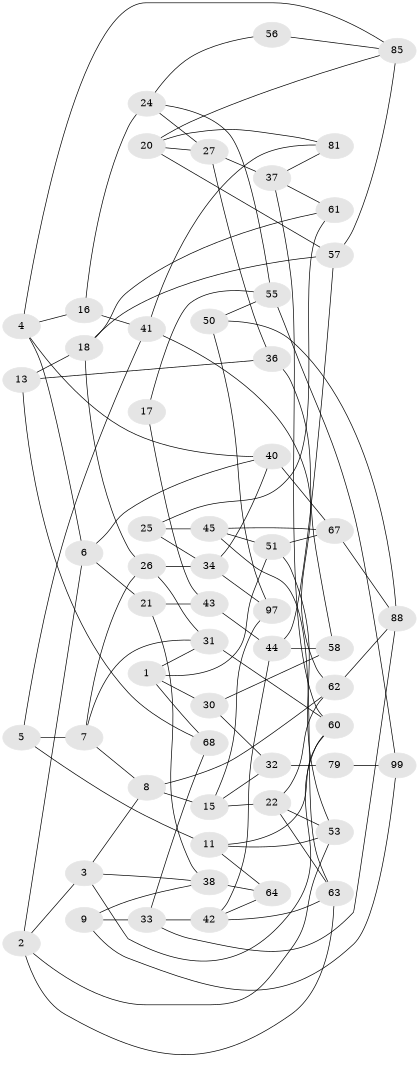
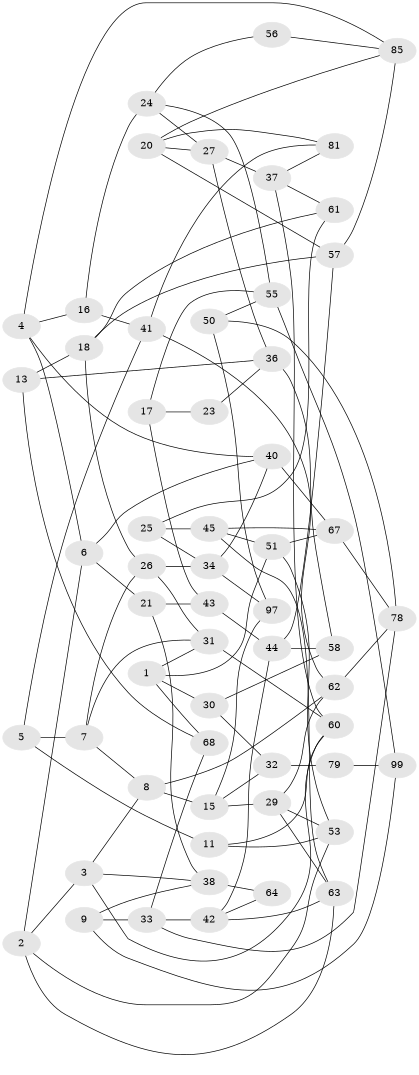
none -> (209, 412)
(397, 619) -> (397, 619)
(272, 803) -> (272, 803)
(237, 866) -> none
